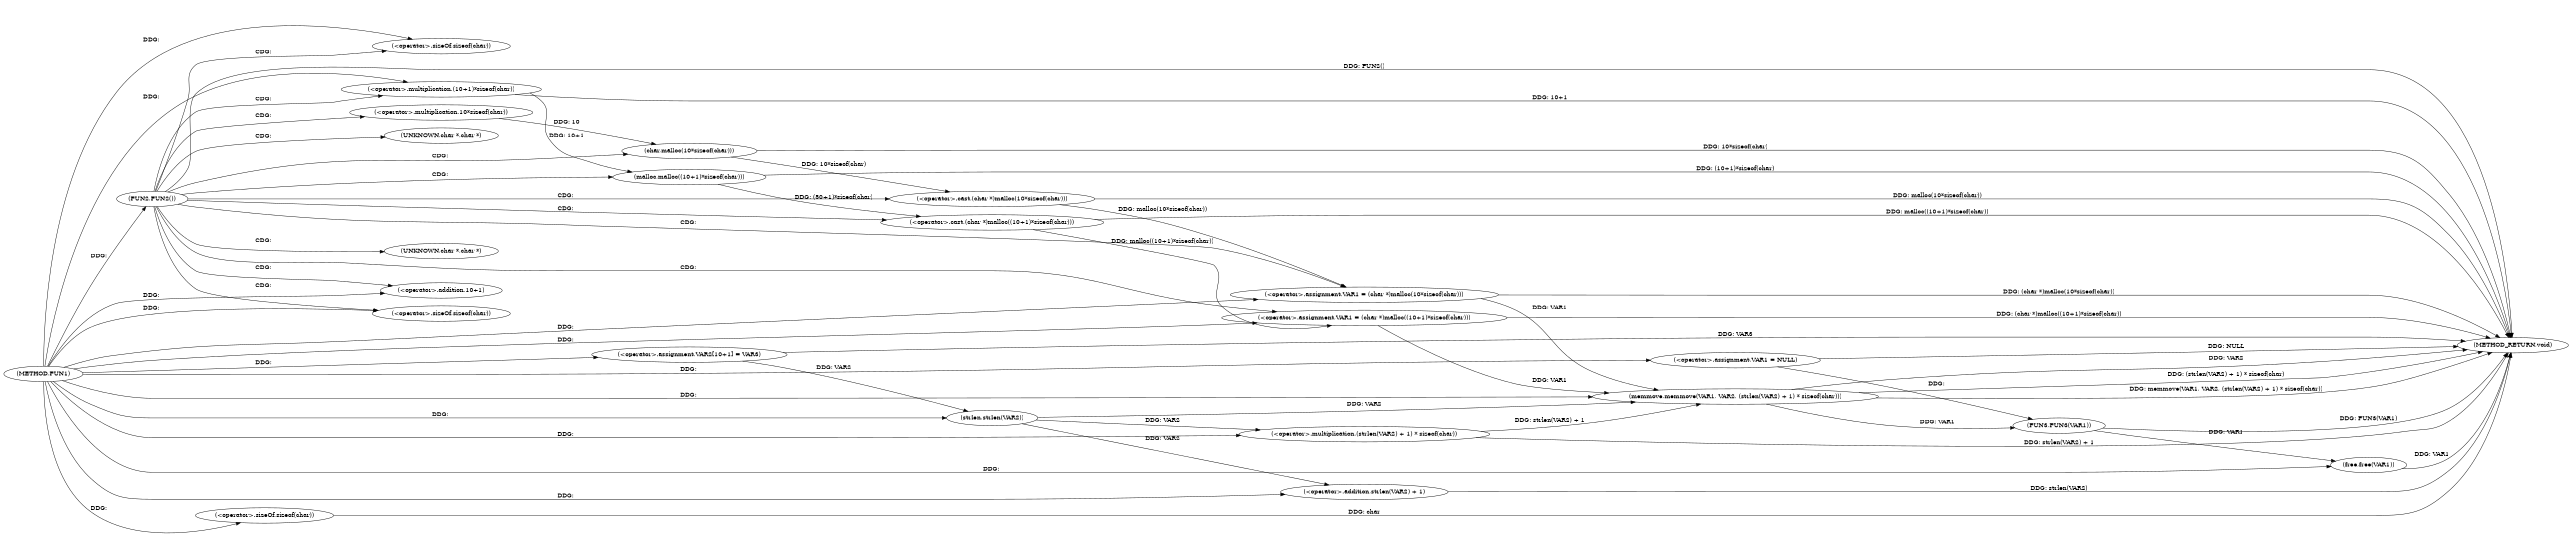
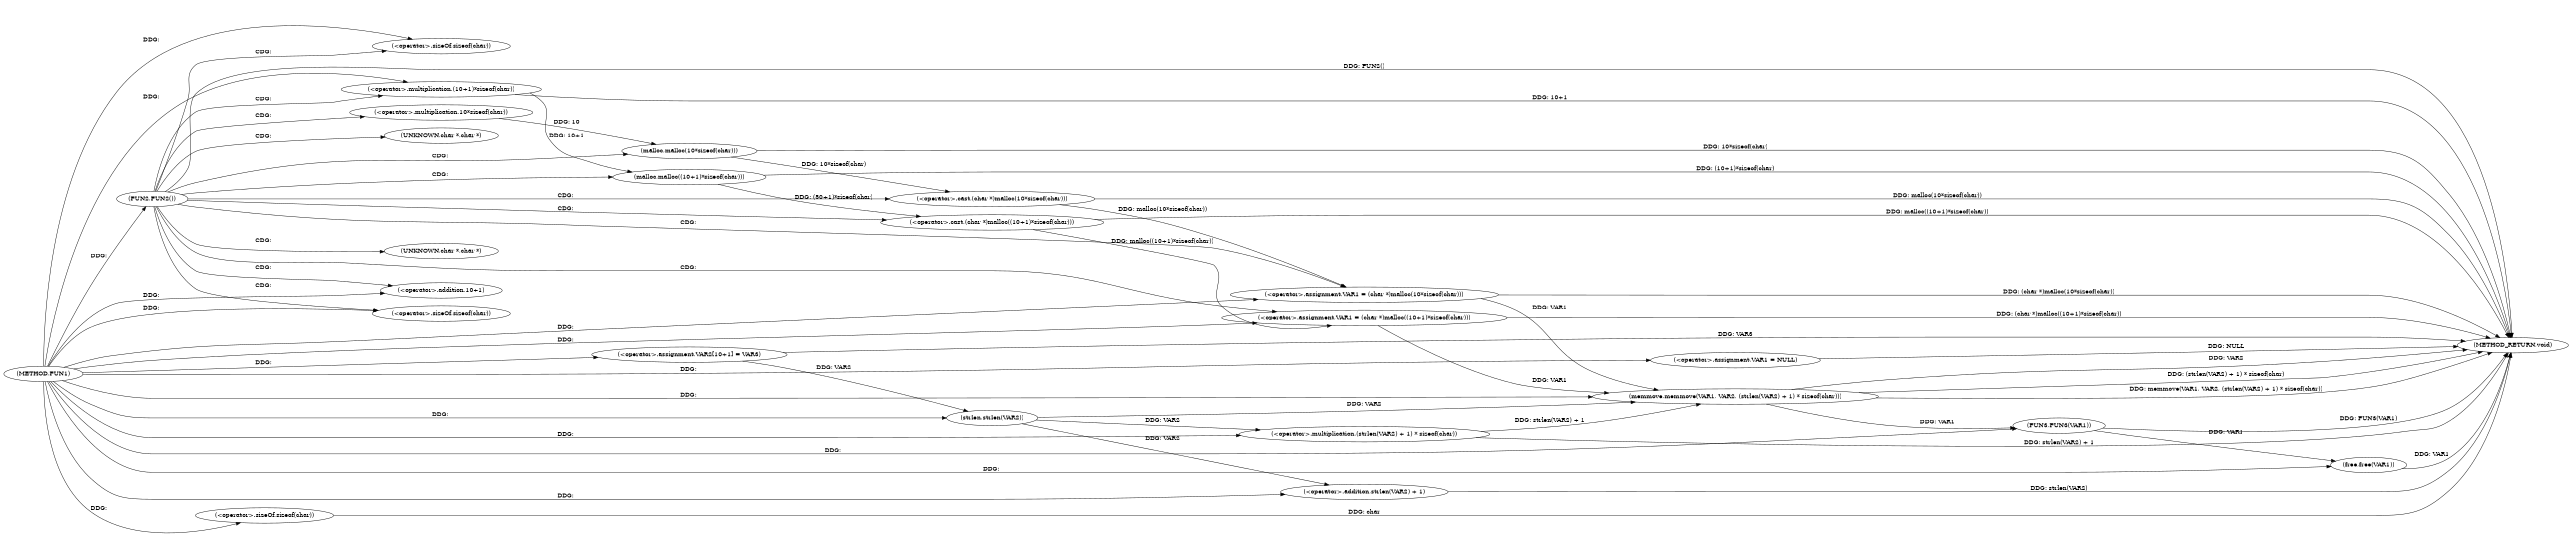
(689, 151) -> (689, 151)
(1897, 389) -> (1017, 454)
